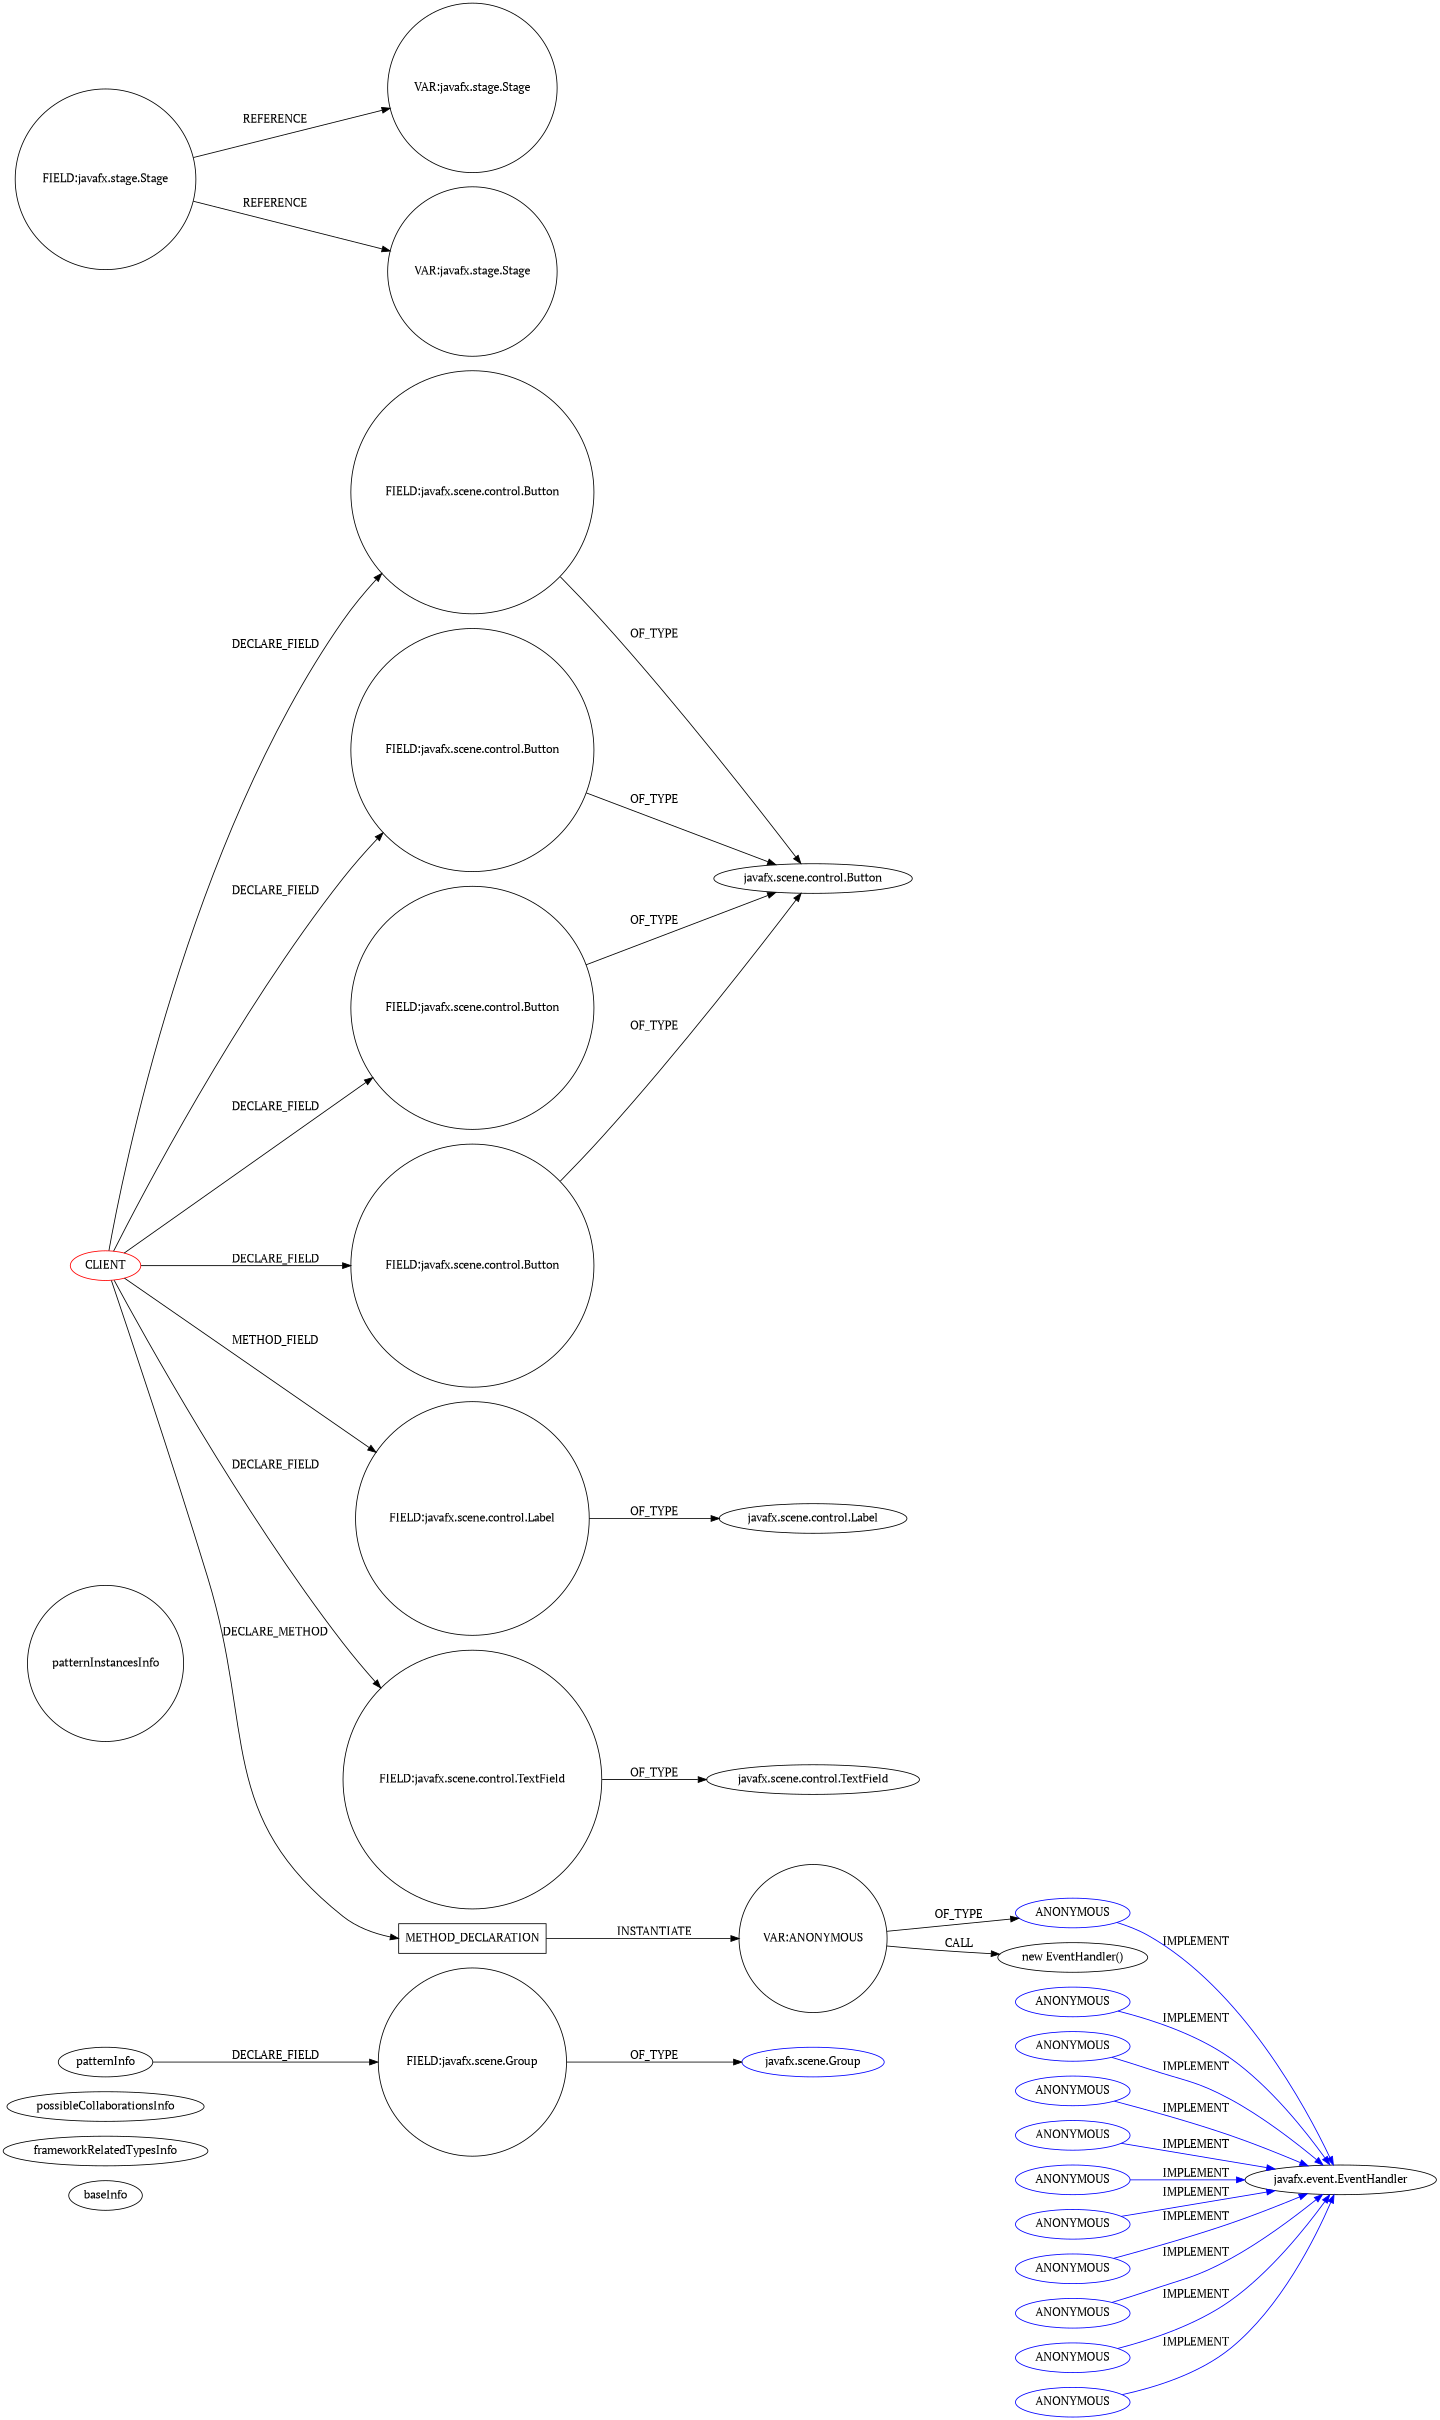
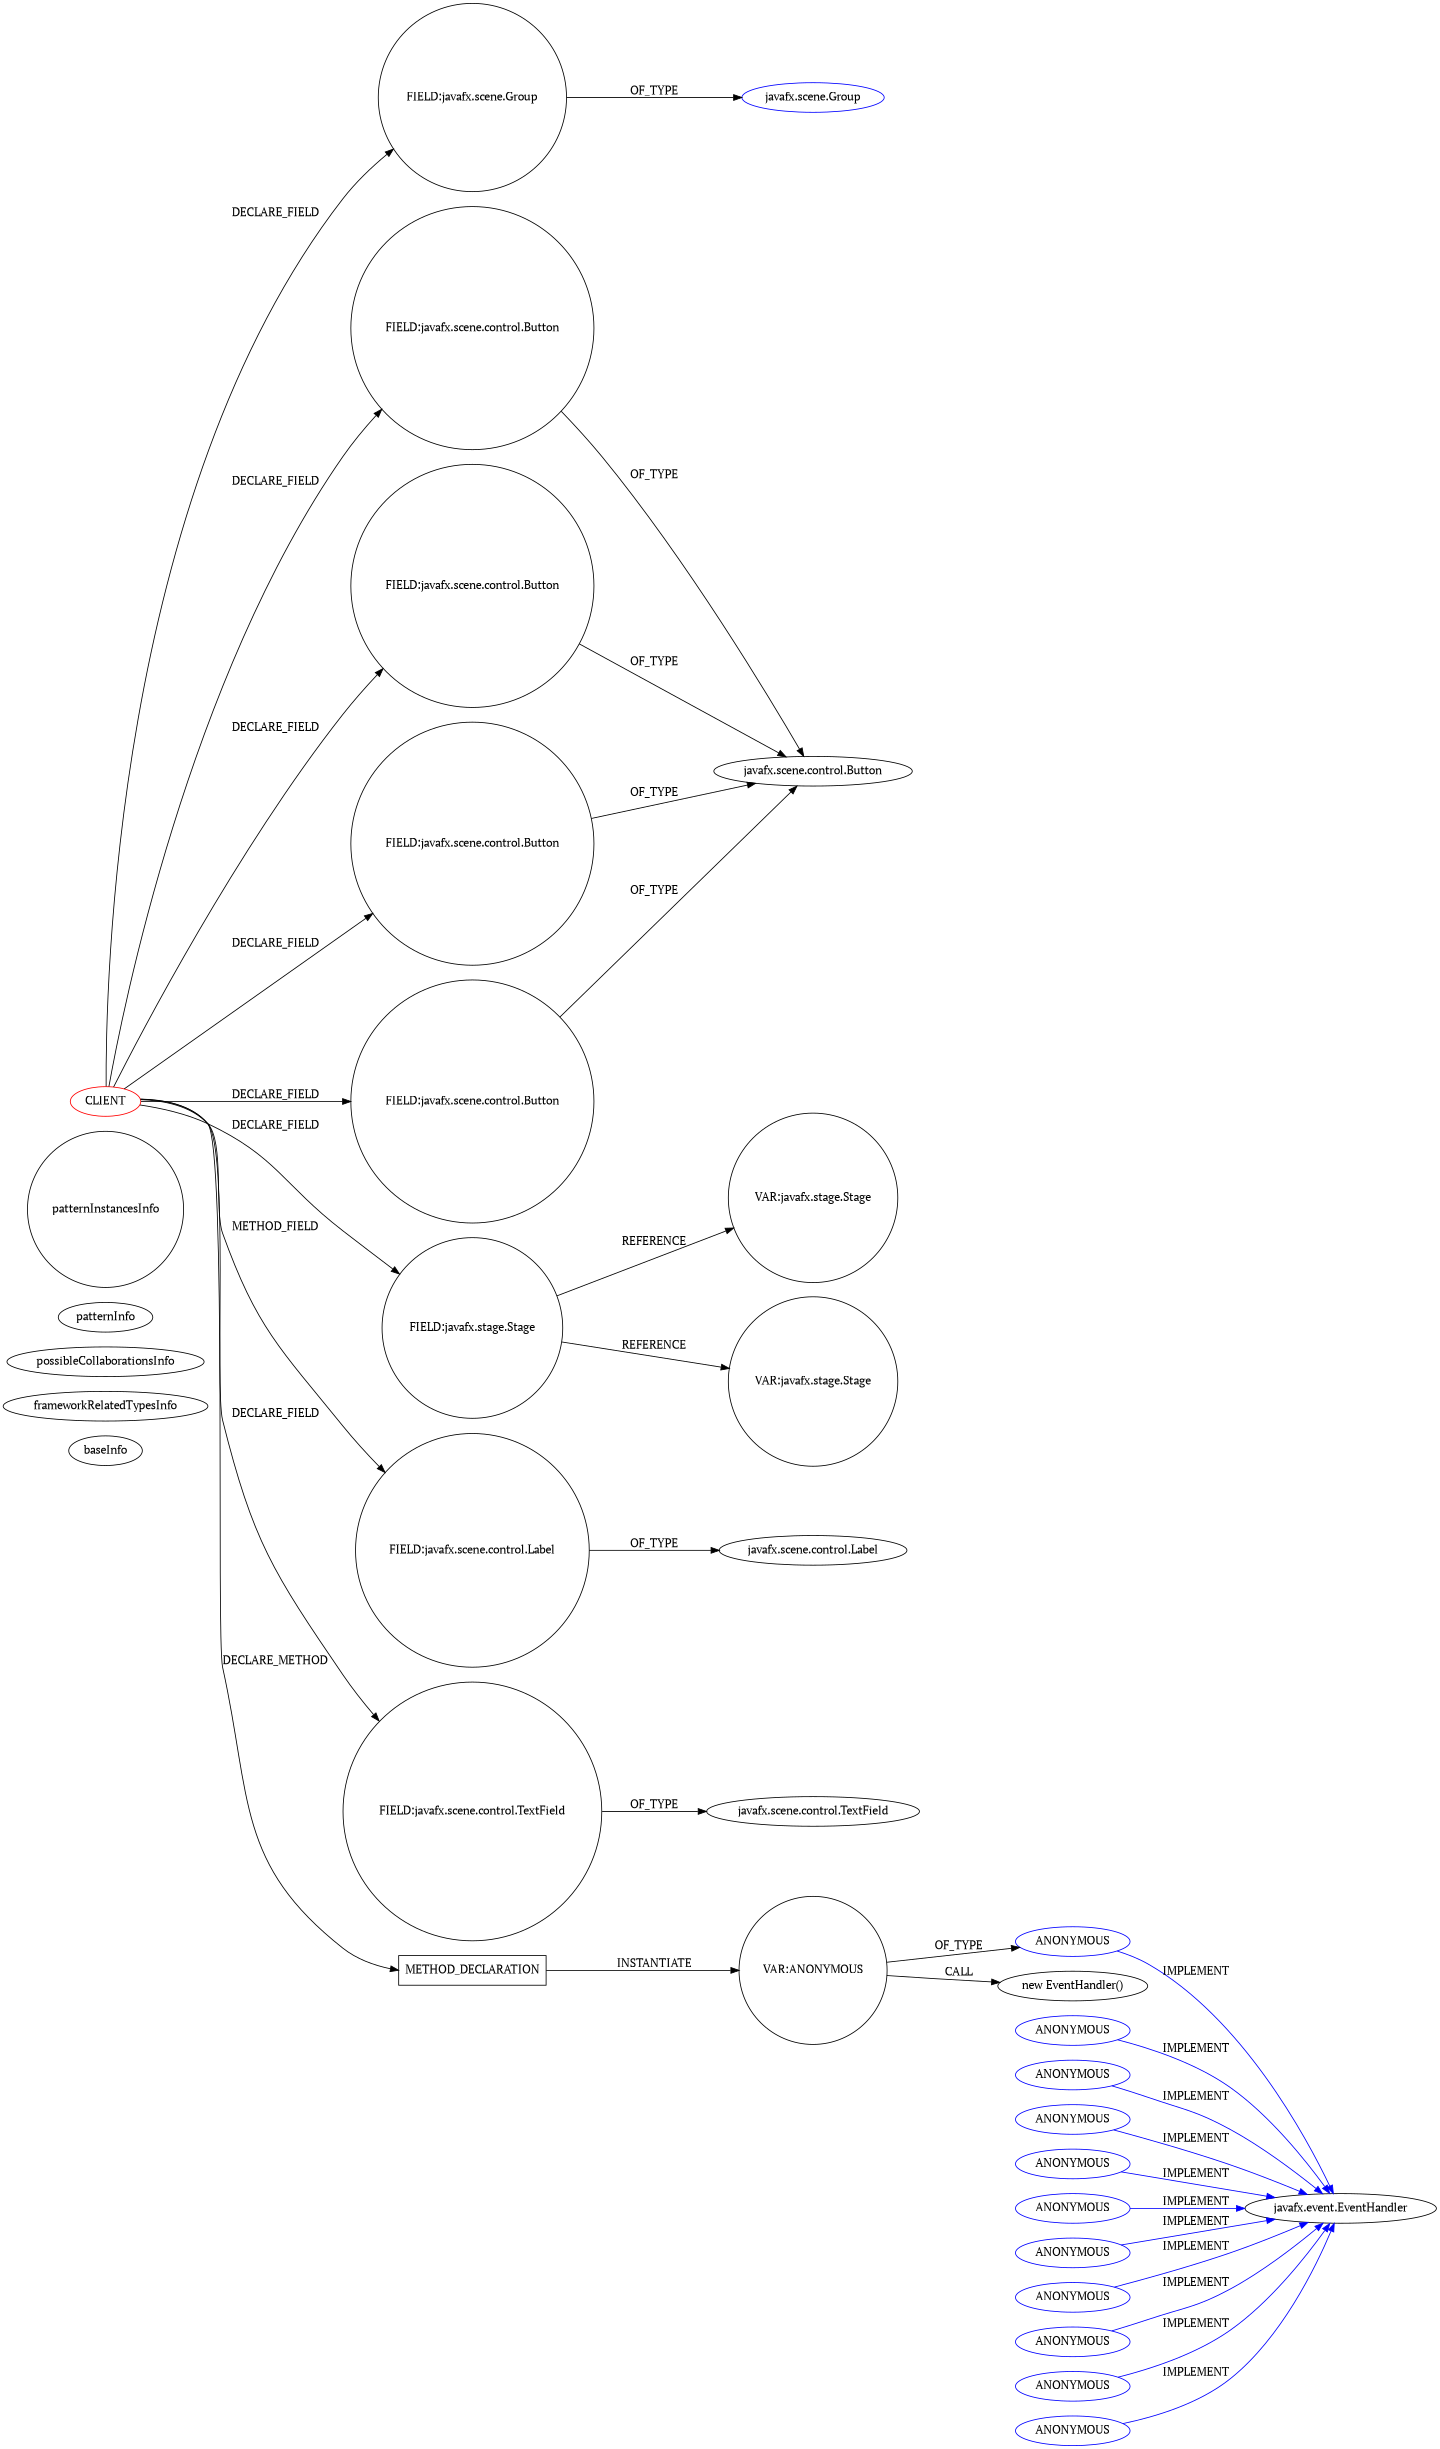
none -> (276, 1170)
(261, 2062) -> (165, 593)
